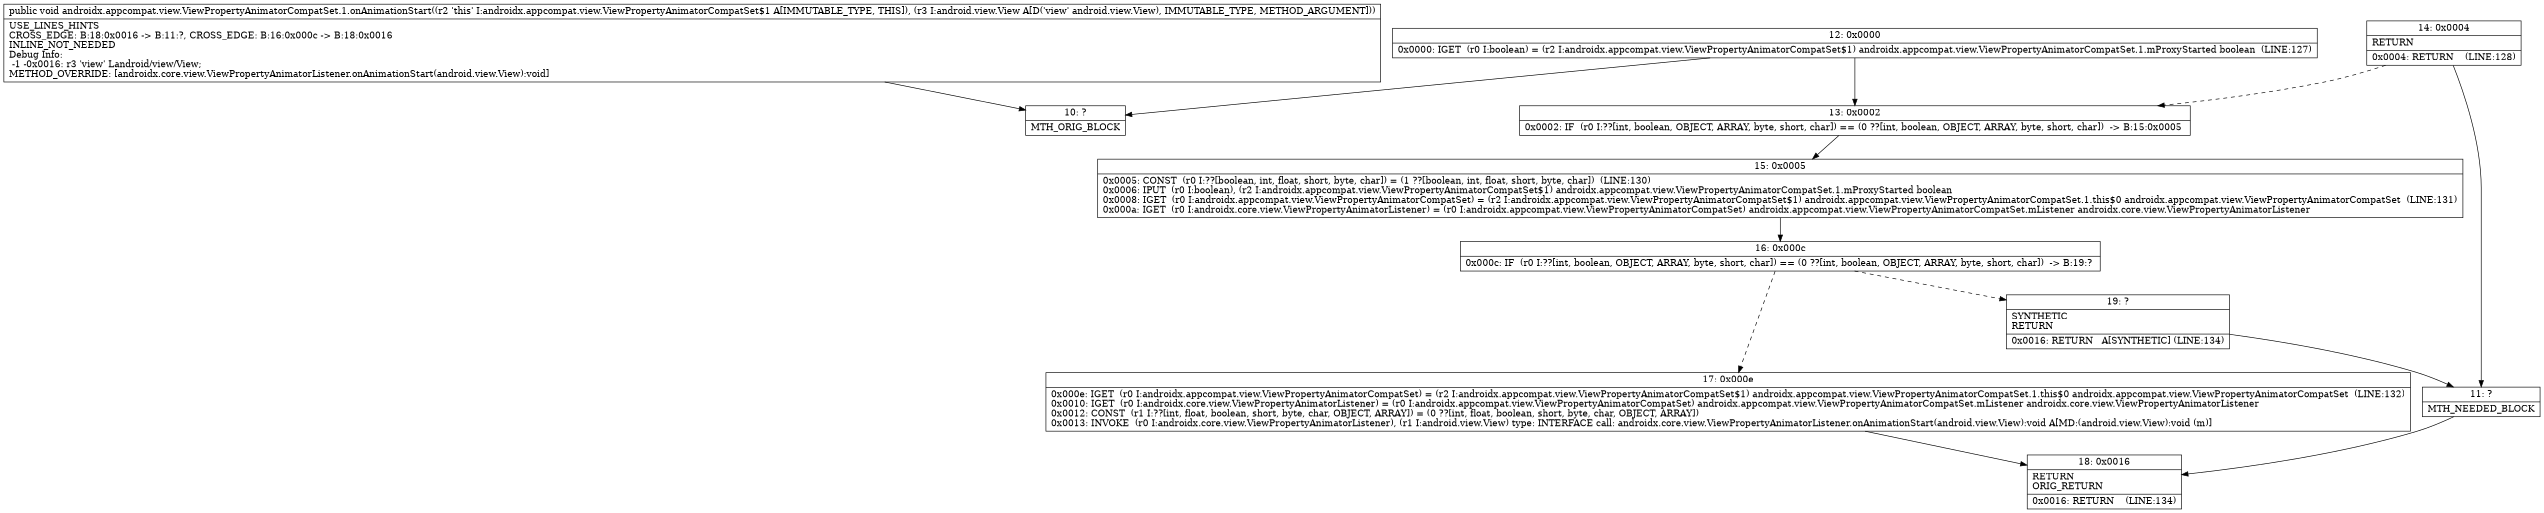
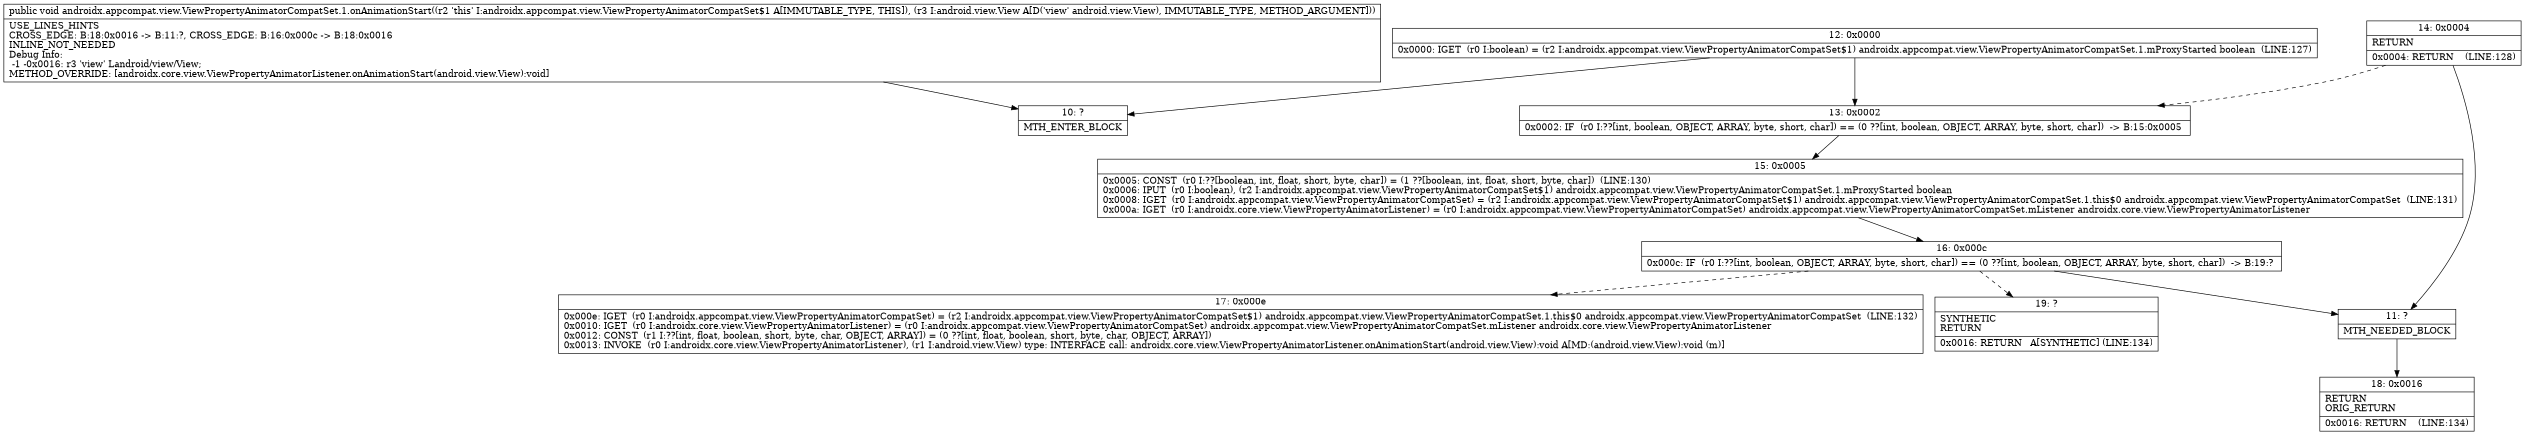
(1076, 128) -> (1073, 128)
(2340, 353) -> (2193, 292)
(1943, 448) -> none
